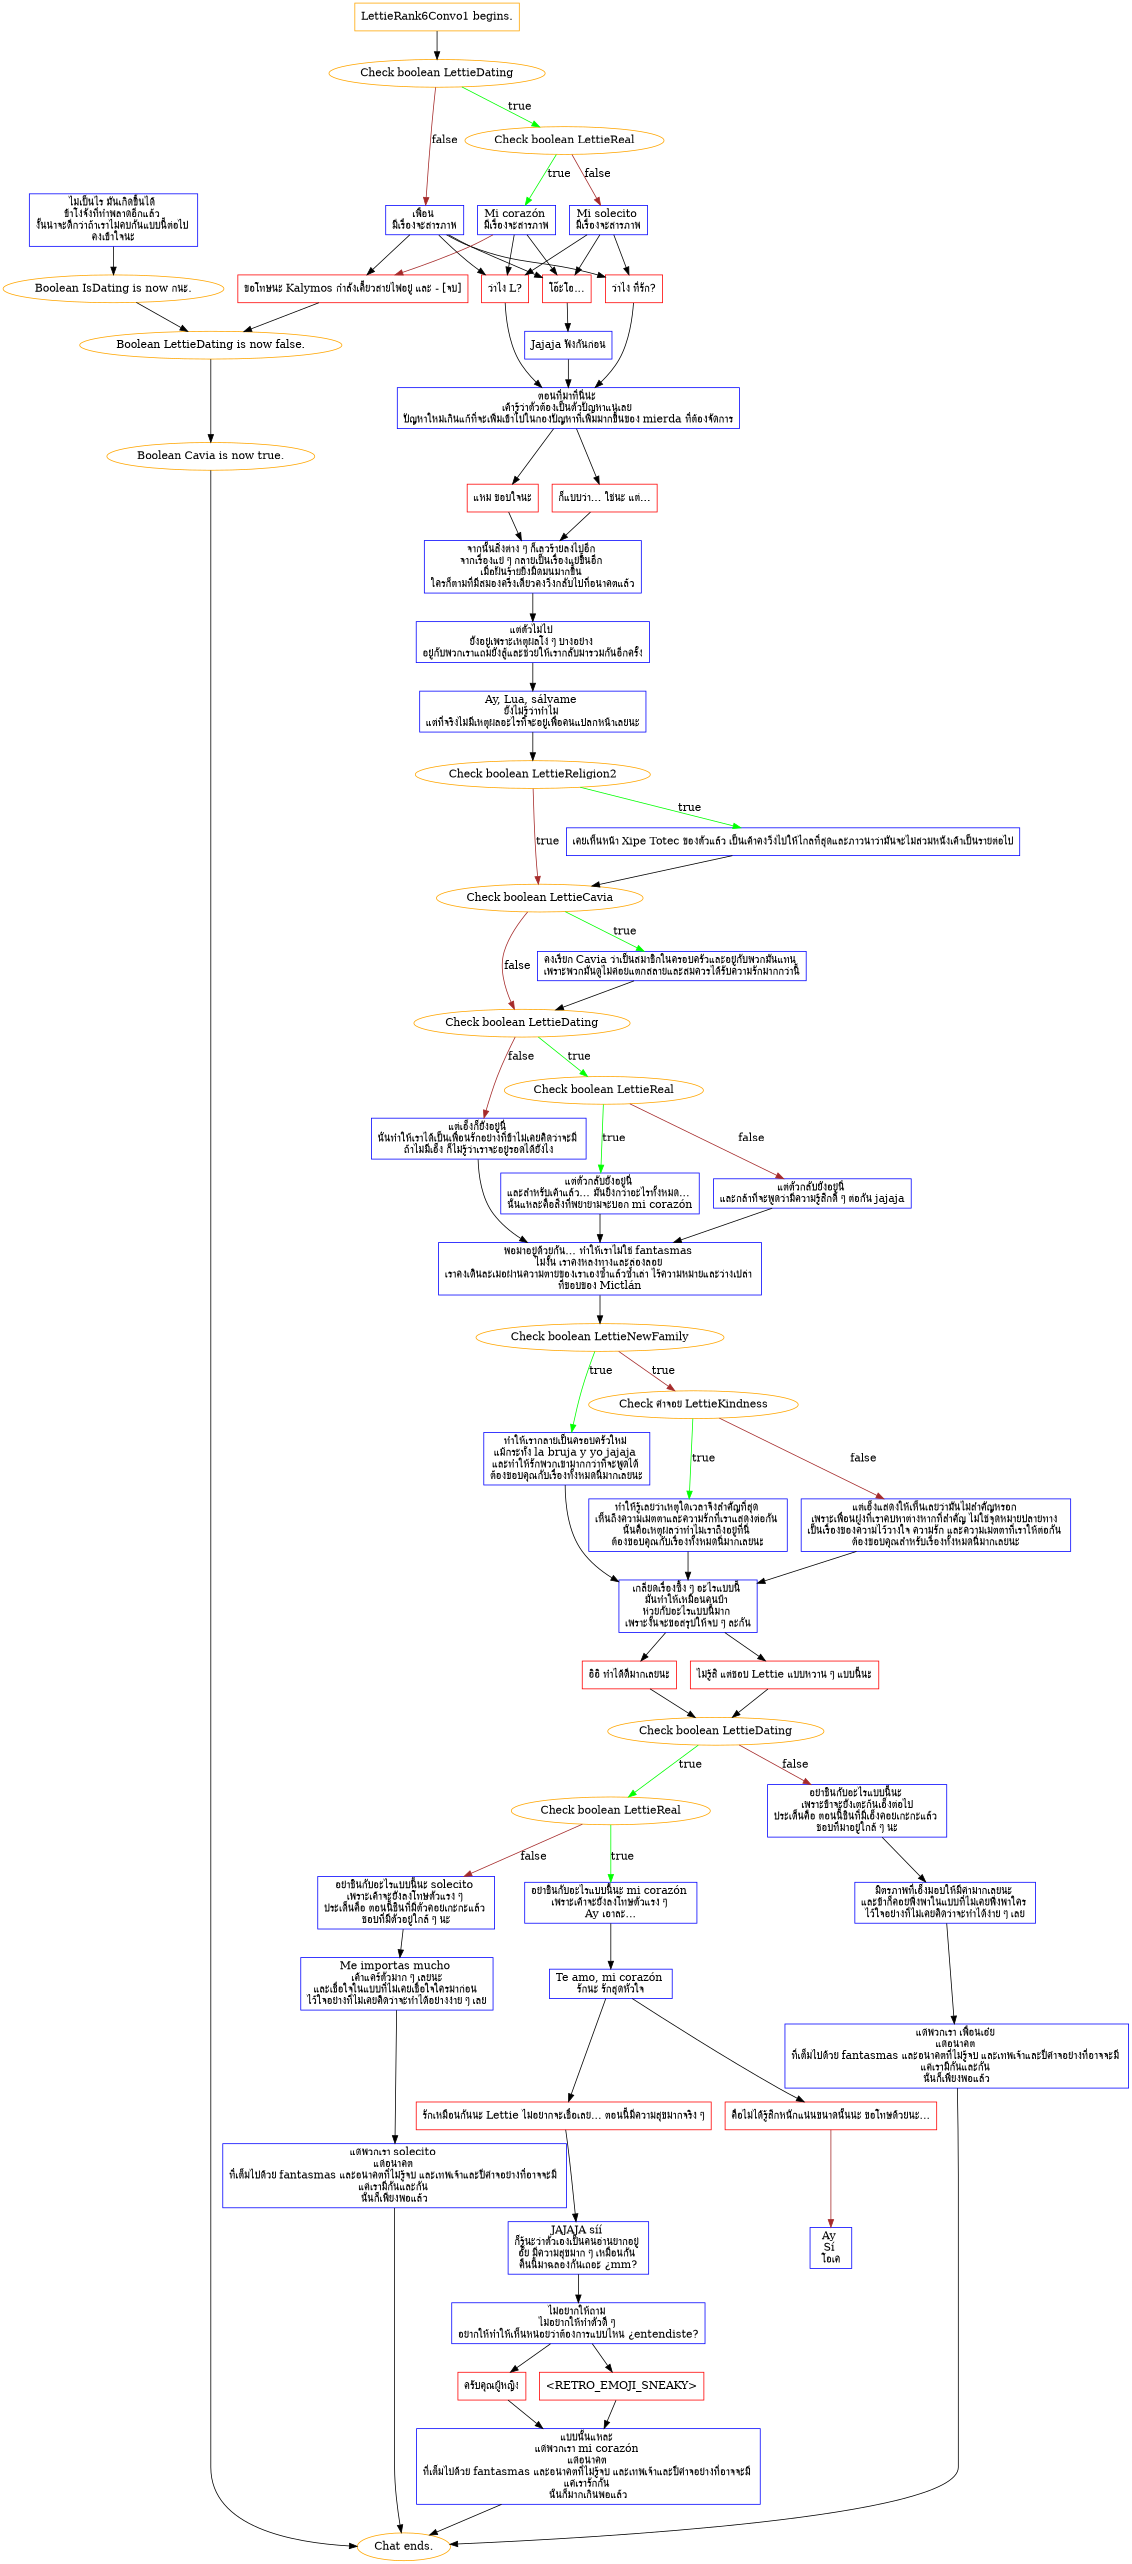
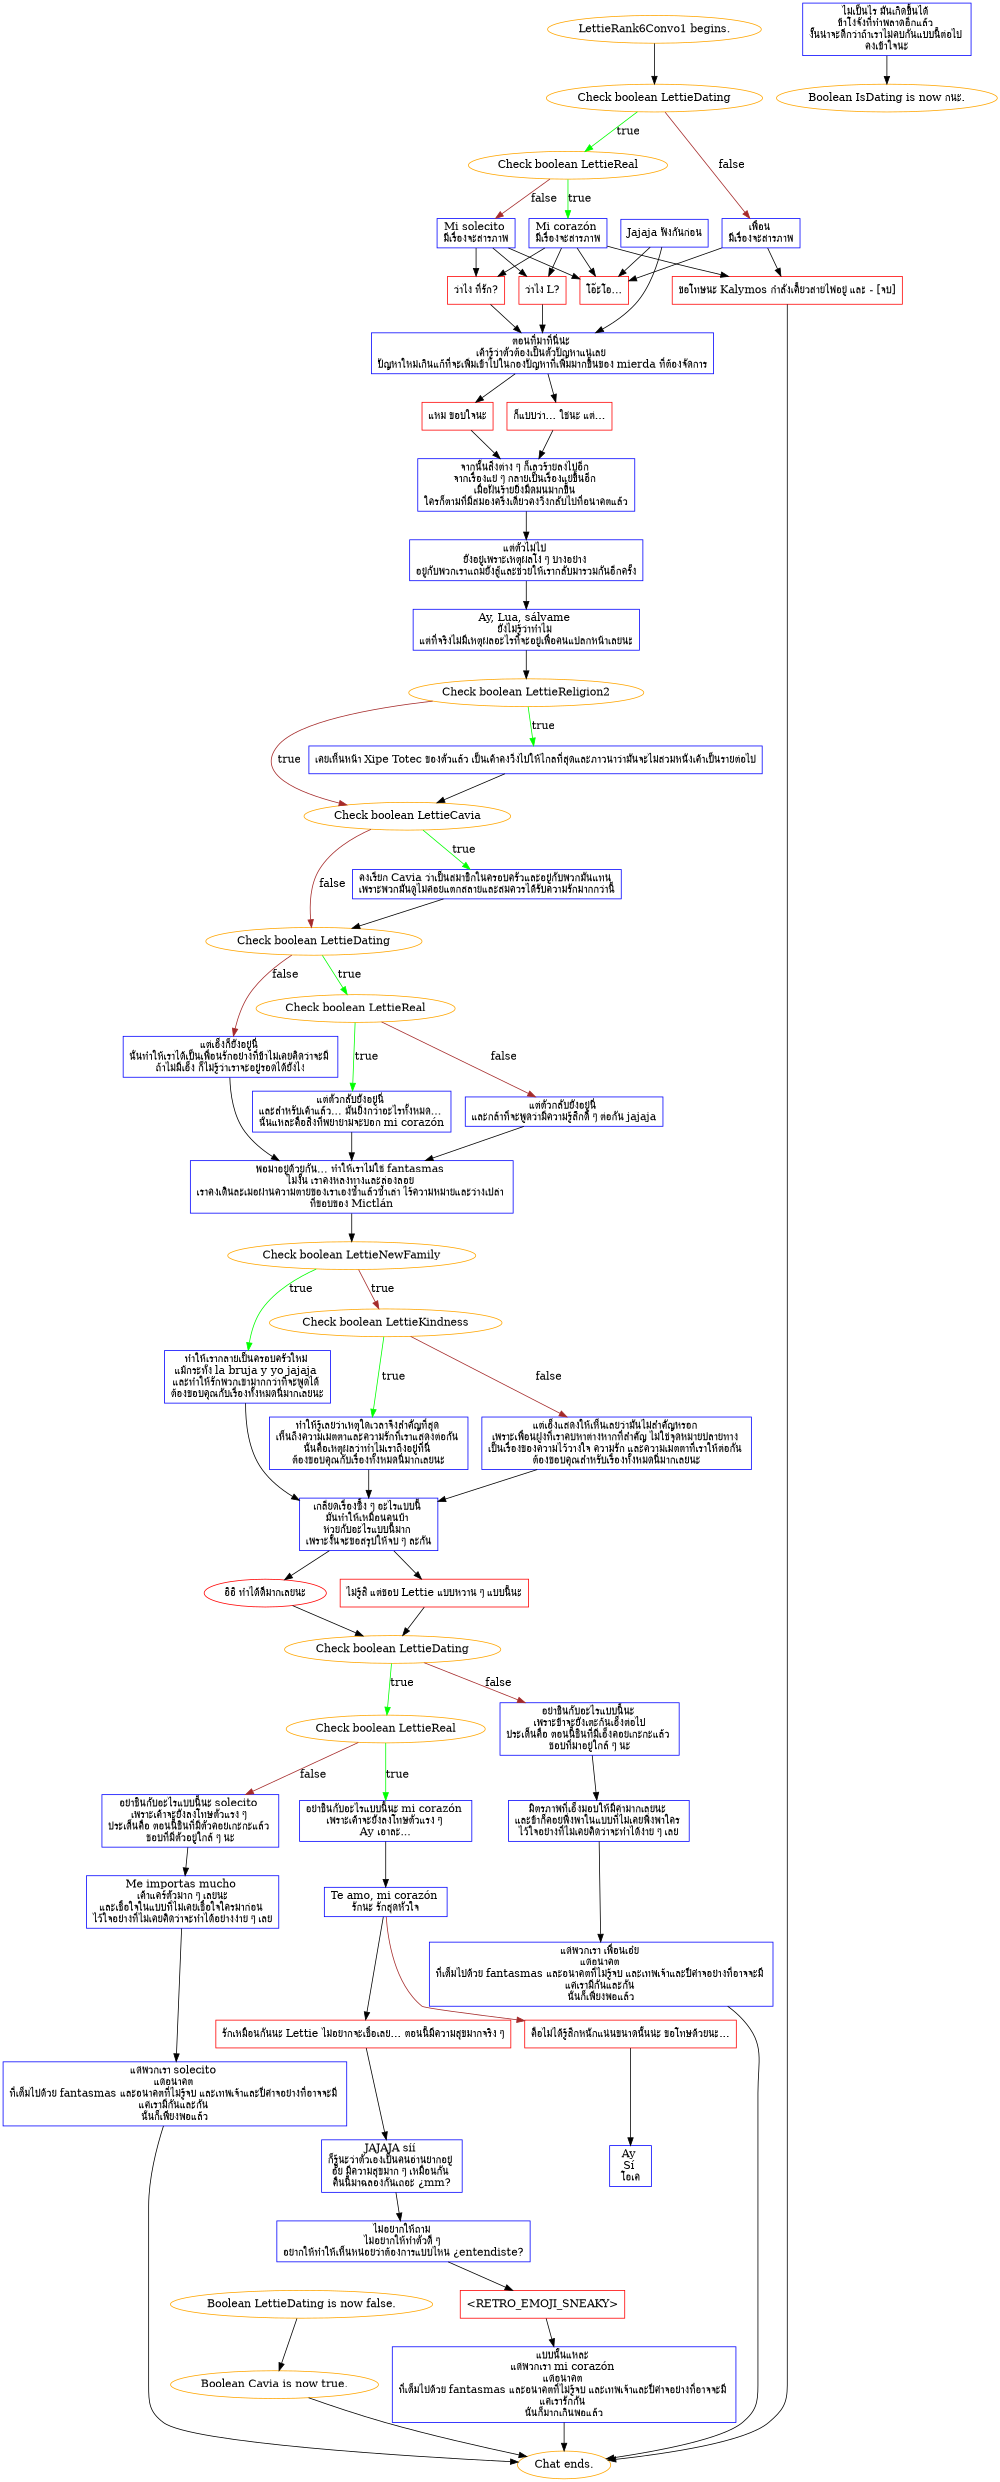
(437, 17) -> (654, 29)
(448, 256) -> (664, 261)
(461, 256) -> none
(521, 260) -> (524, 261)
(567, 313) -> (637, 259)
(159, 315) -> none
(285, 316) -> (787, 1446)
(693, 1405) -> (386, 1323)
(629, 1675) -> (265, 1593)
(714, 2050) -> (421, 2005)
(831, 2175) -> (631, 2093)
(492, 2386) -> none
